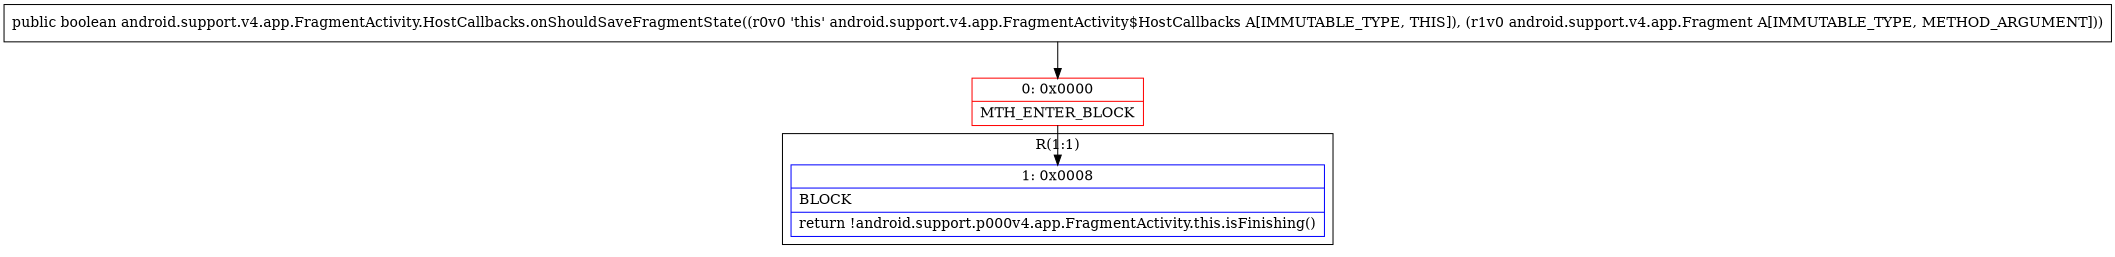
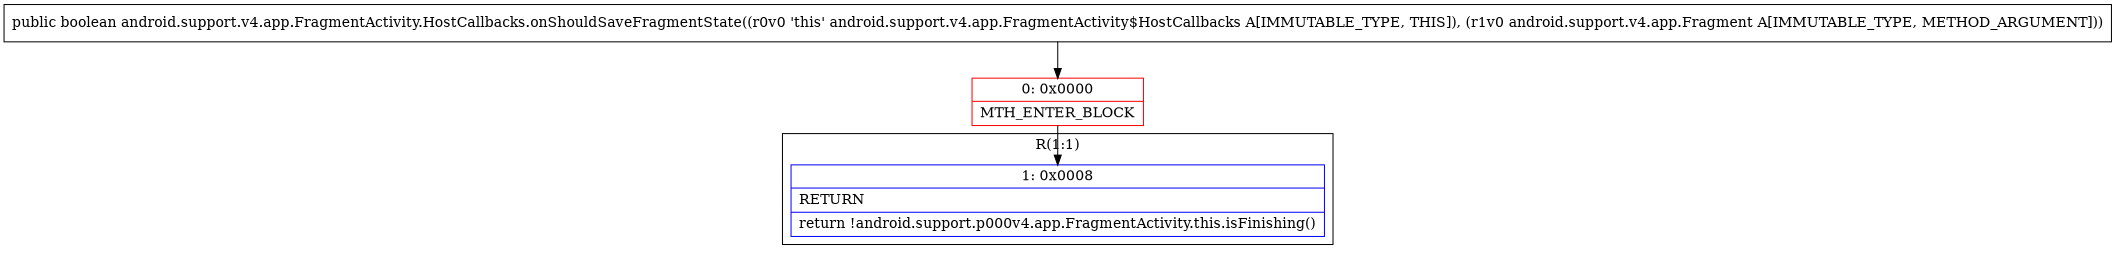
(825, 200) -> (832, 200)
